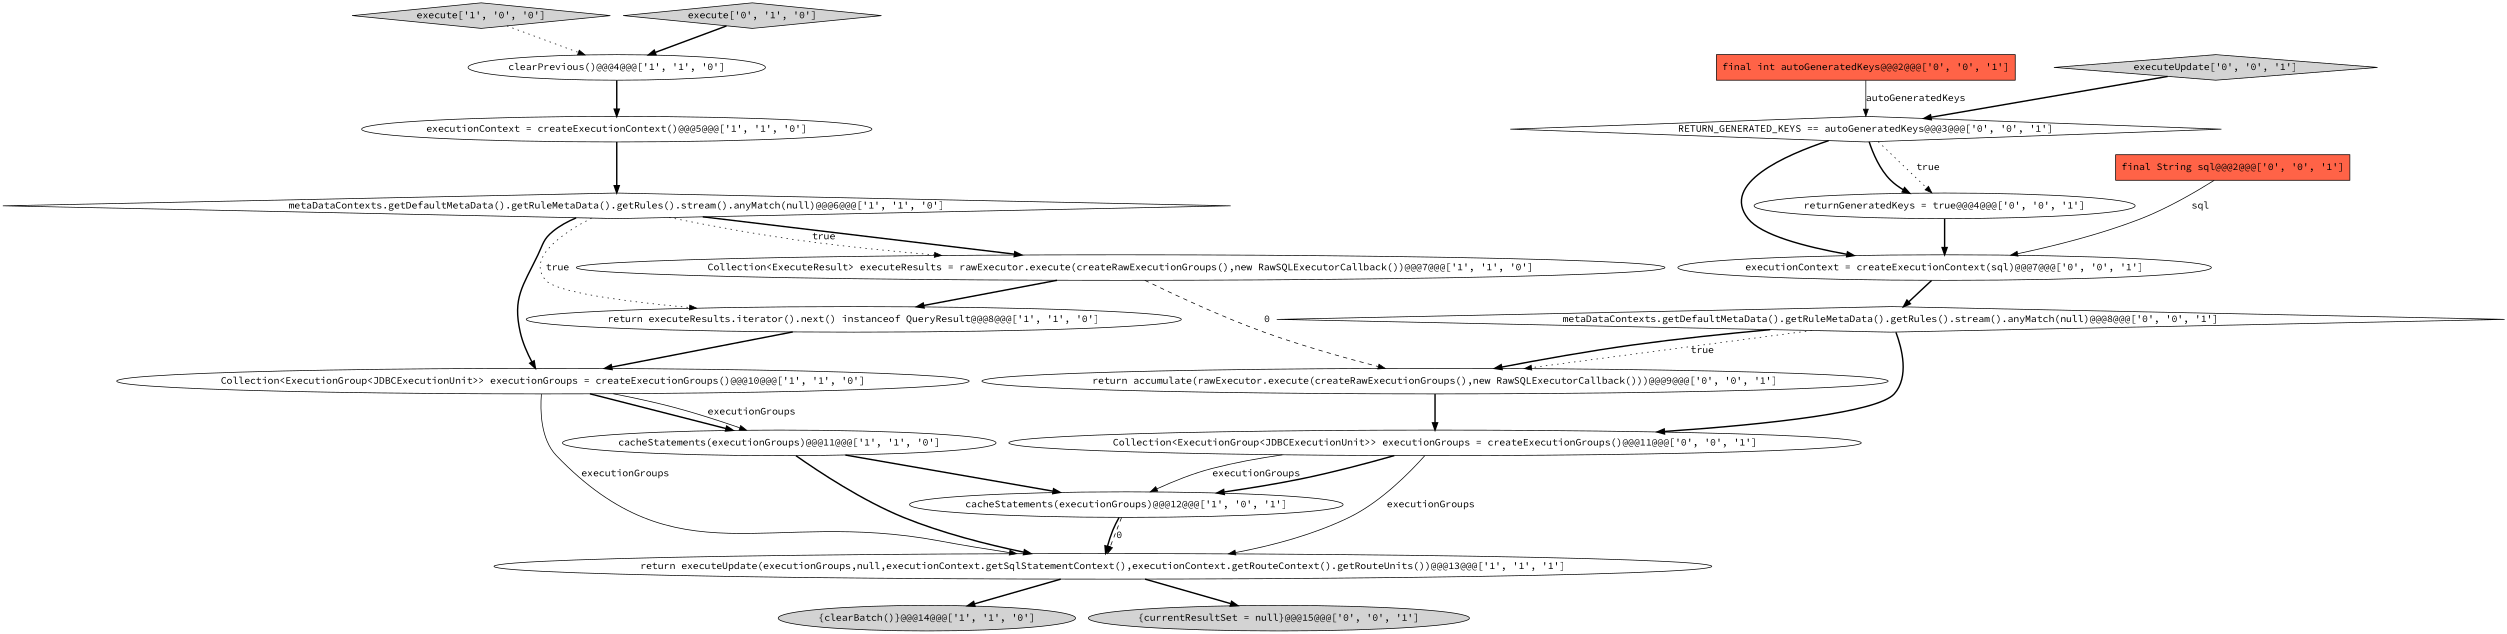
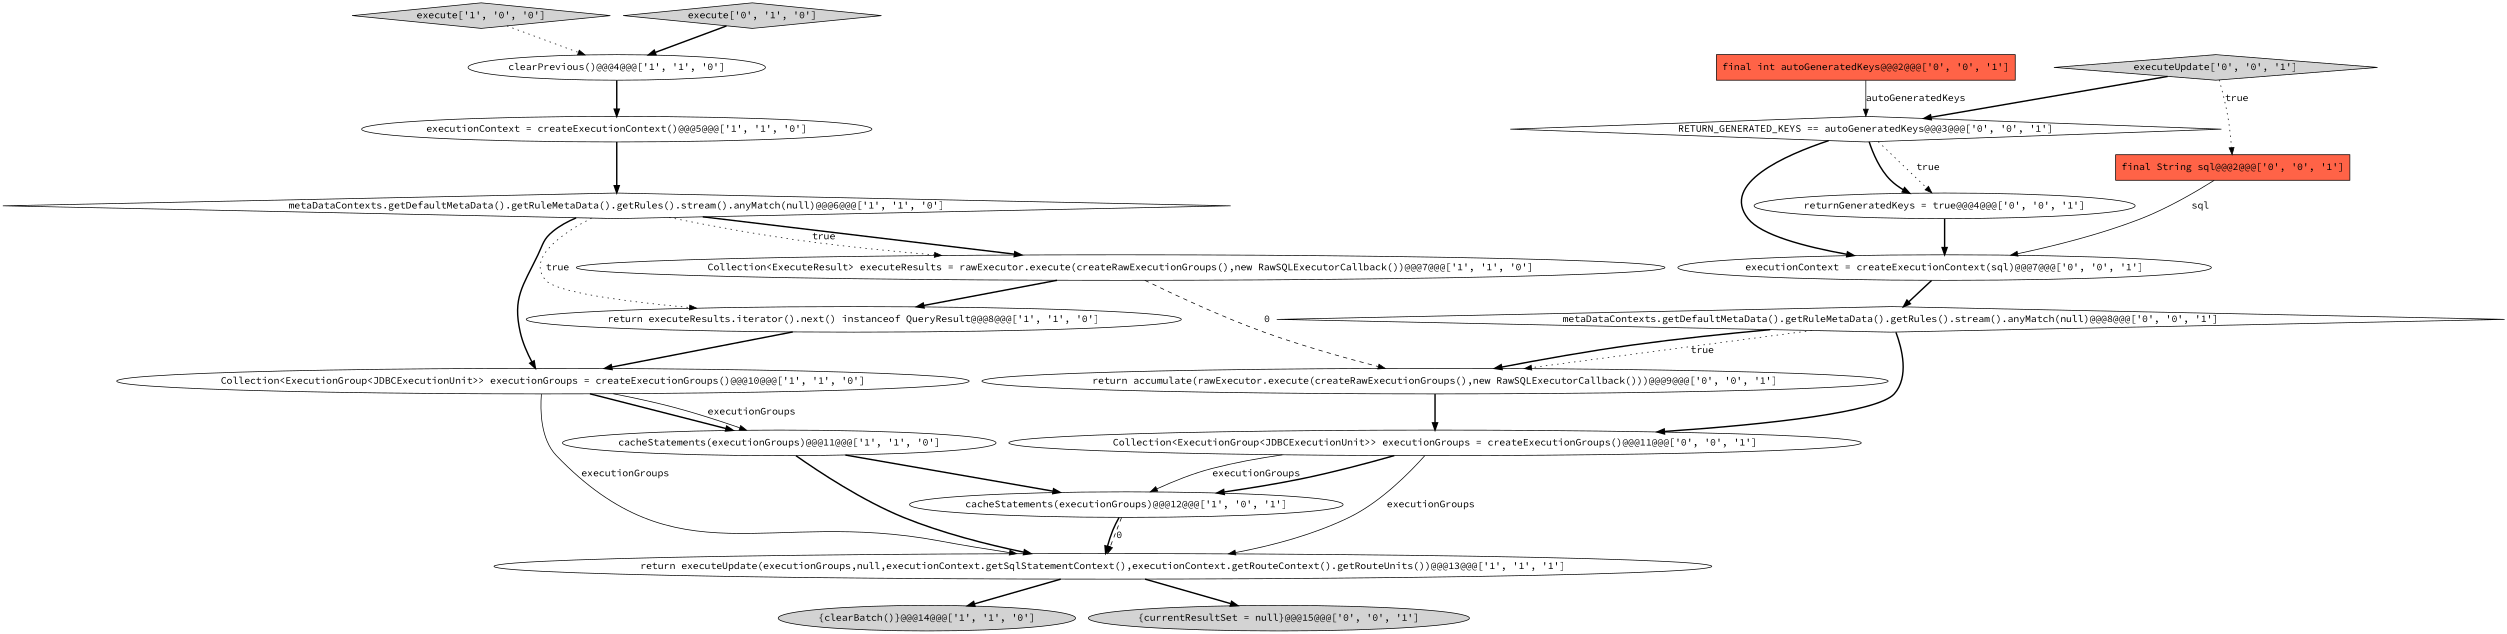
none -> (2227, 113)
